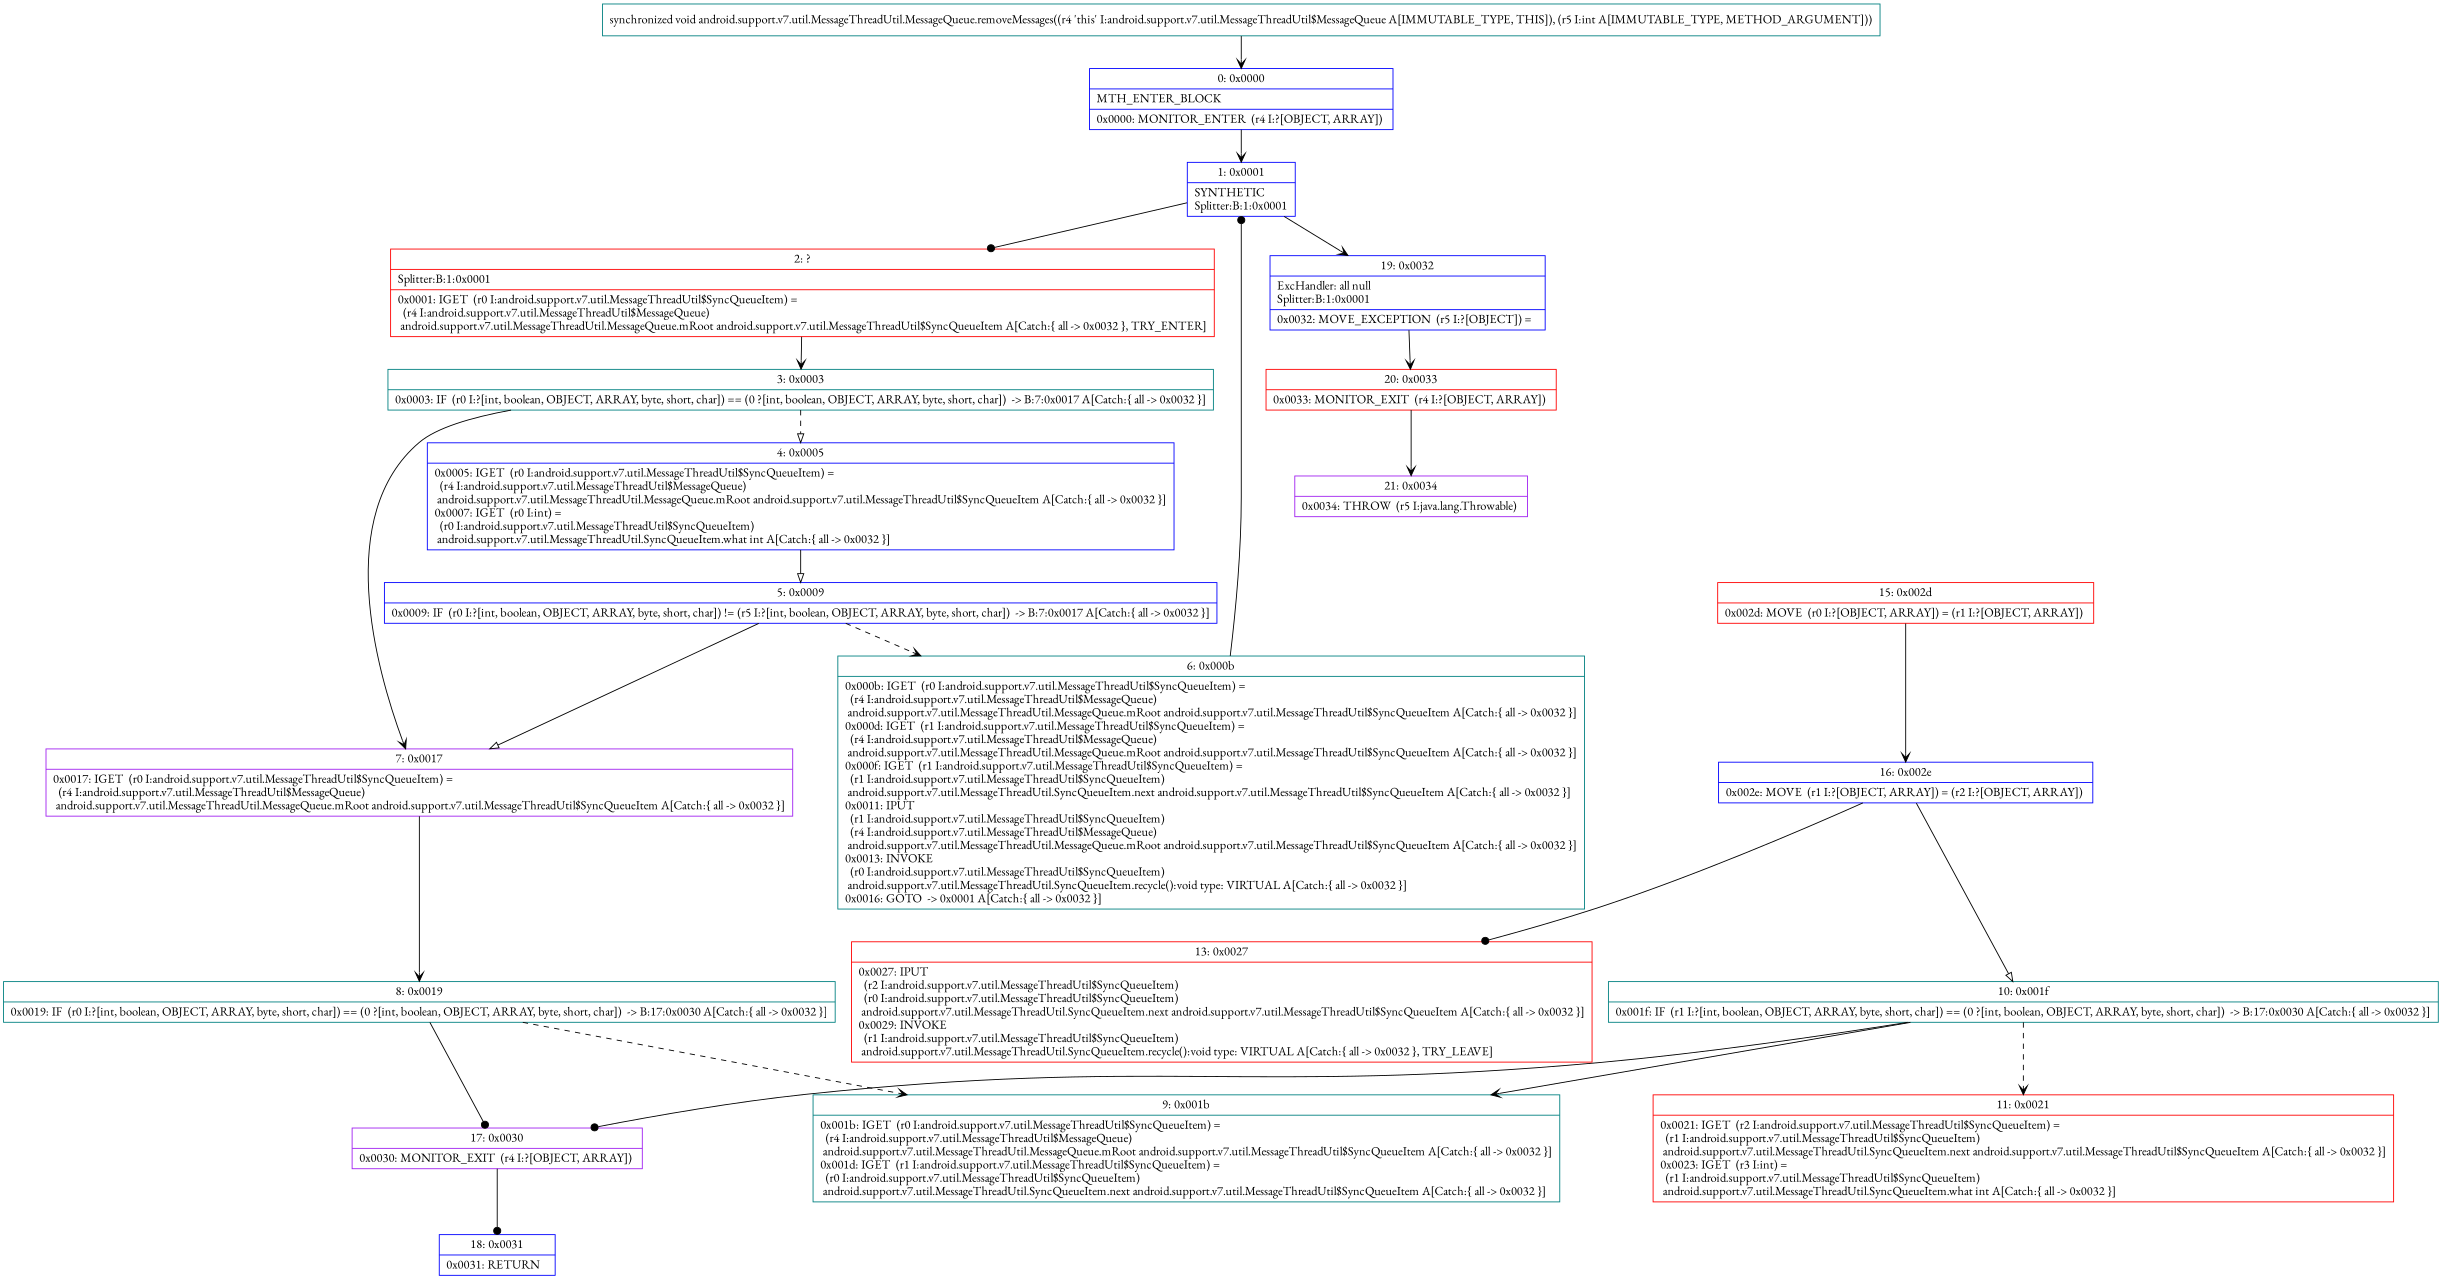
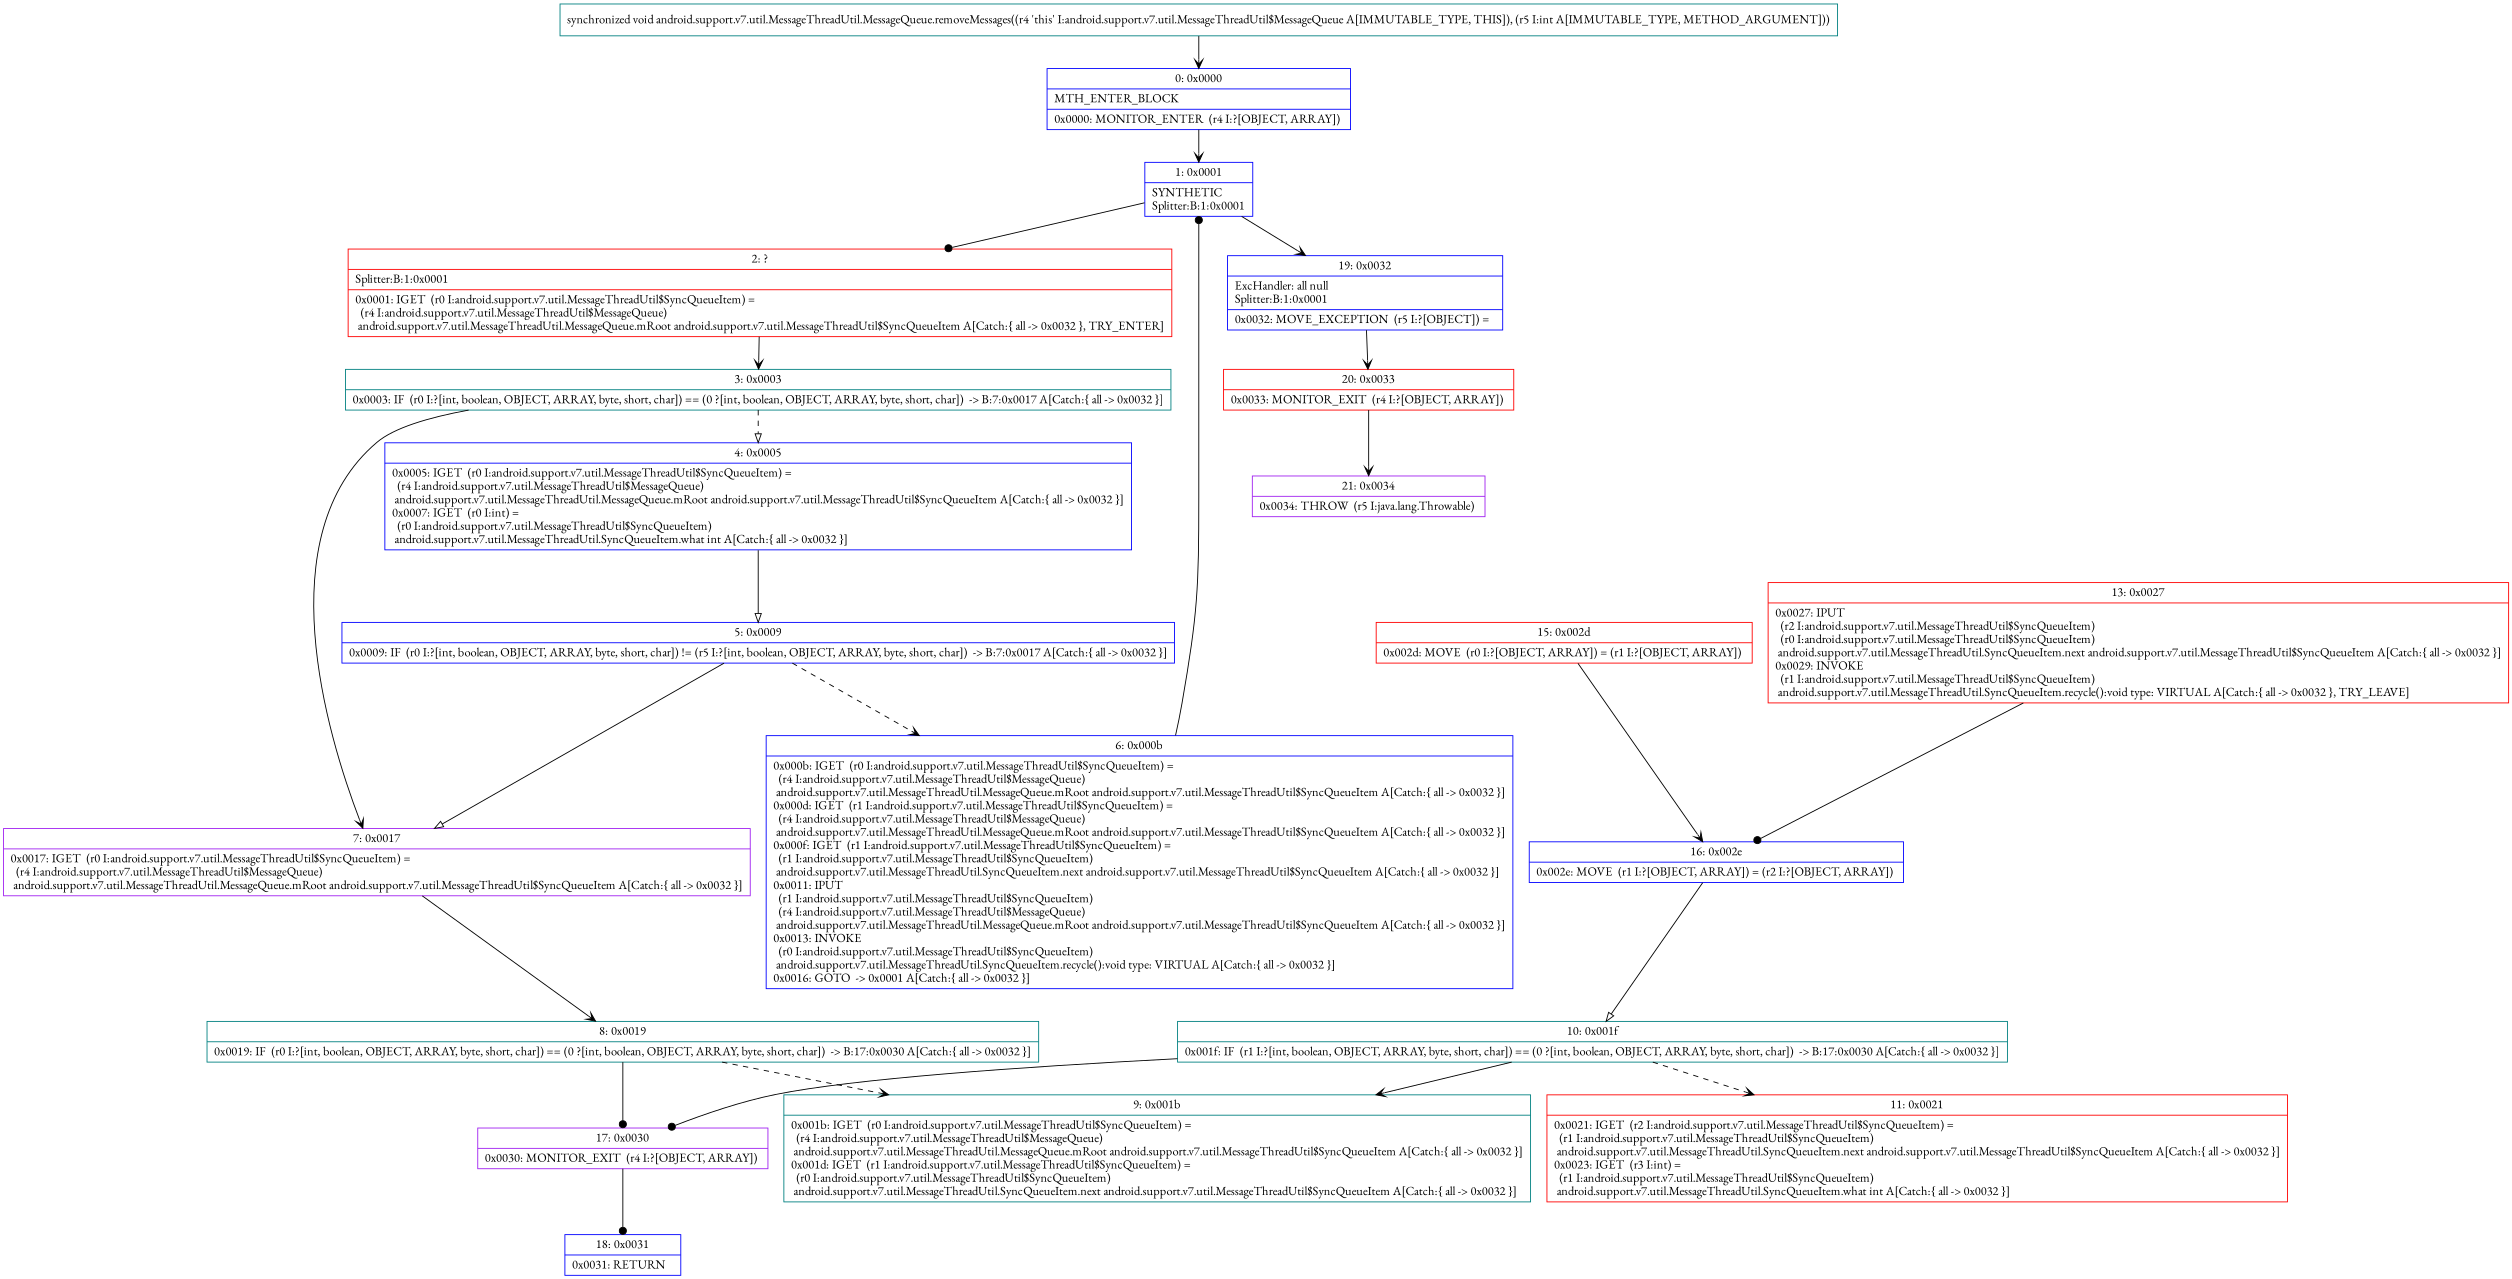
(1211, 783) -> (1140, 862)
(1679, 879) -> (1892, 771)
